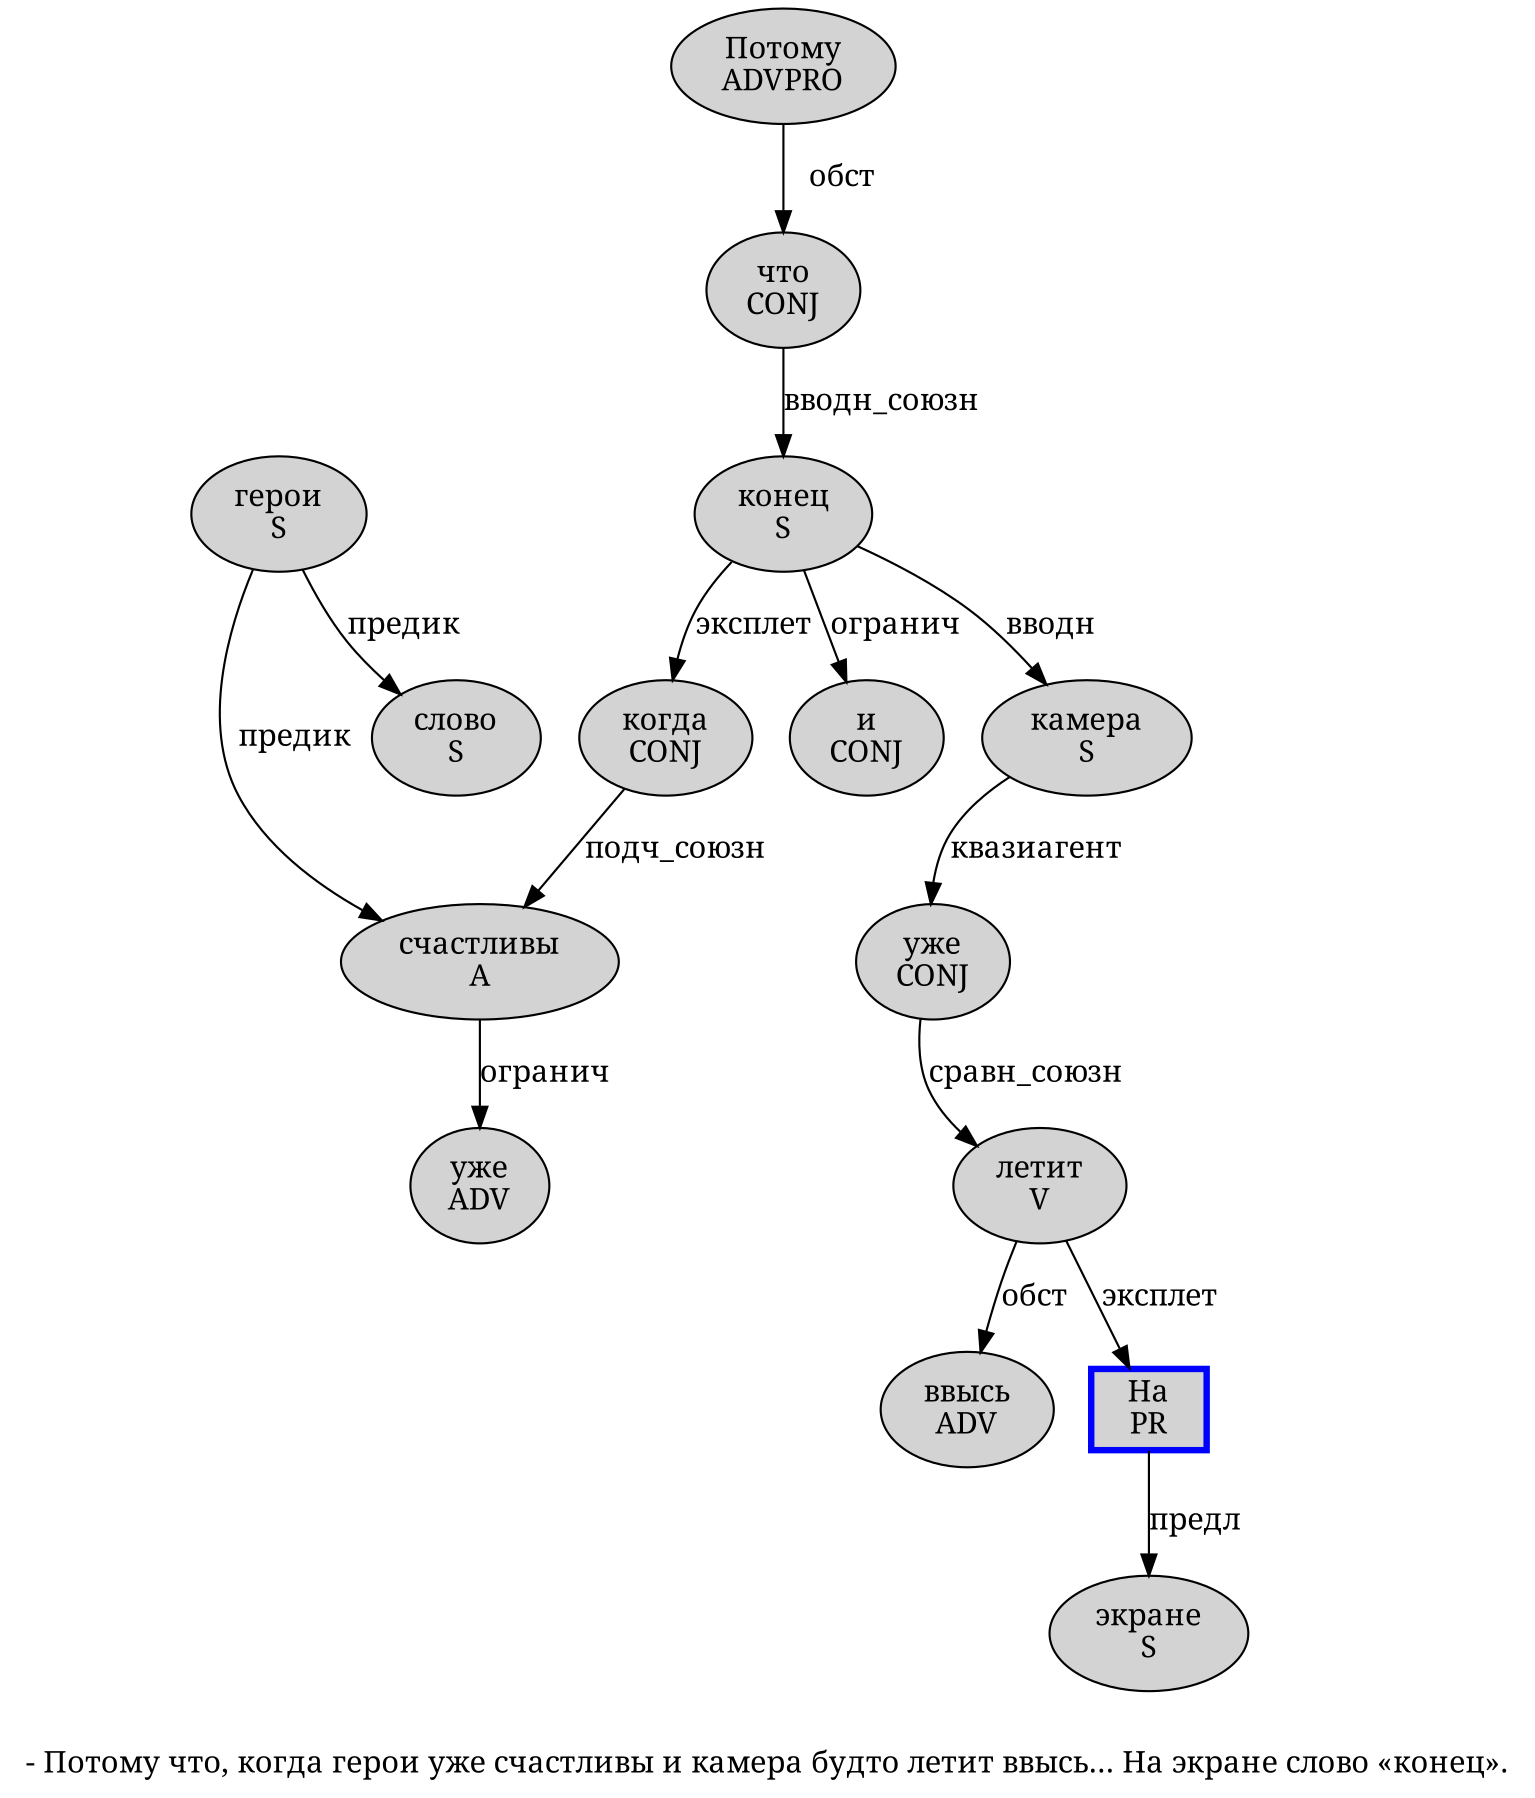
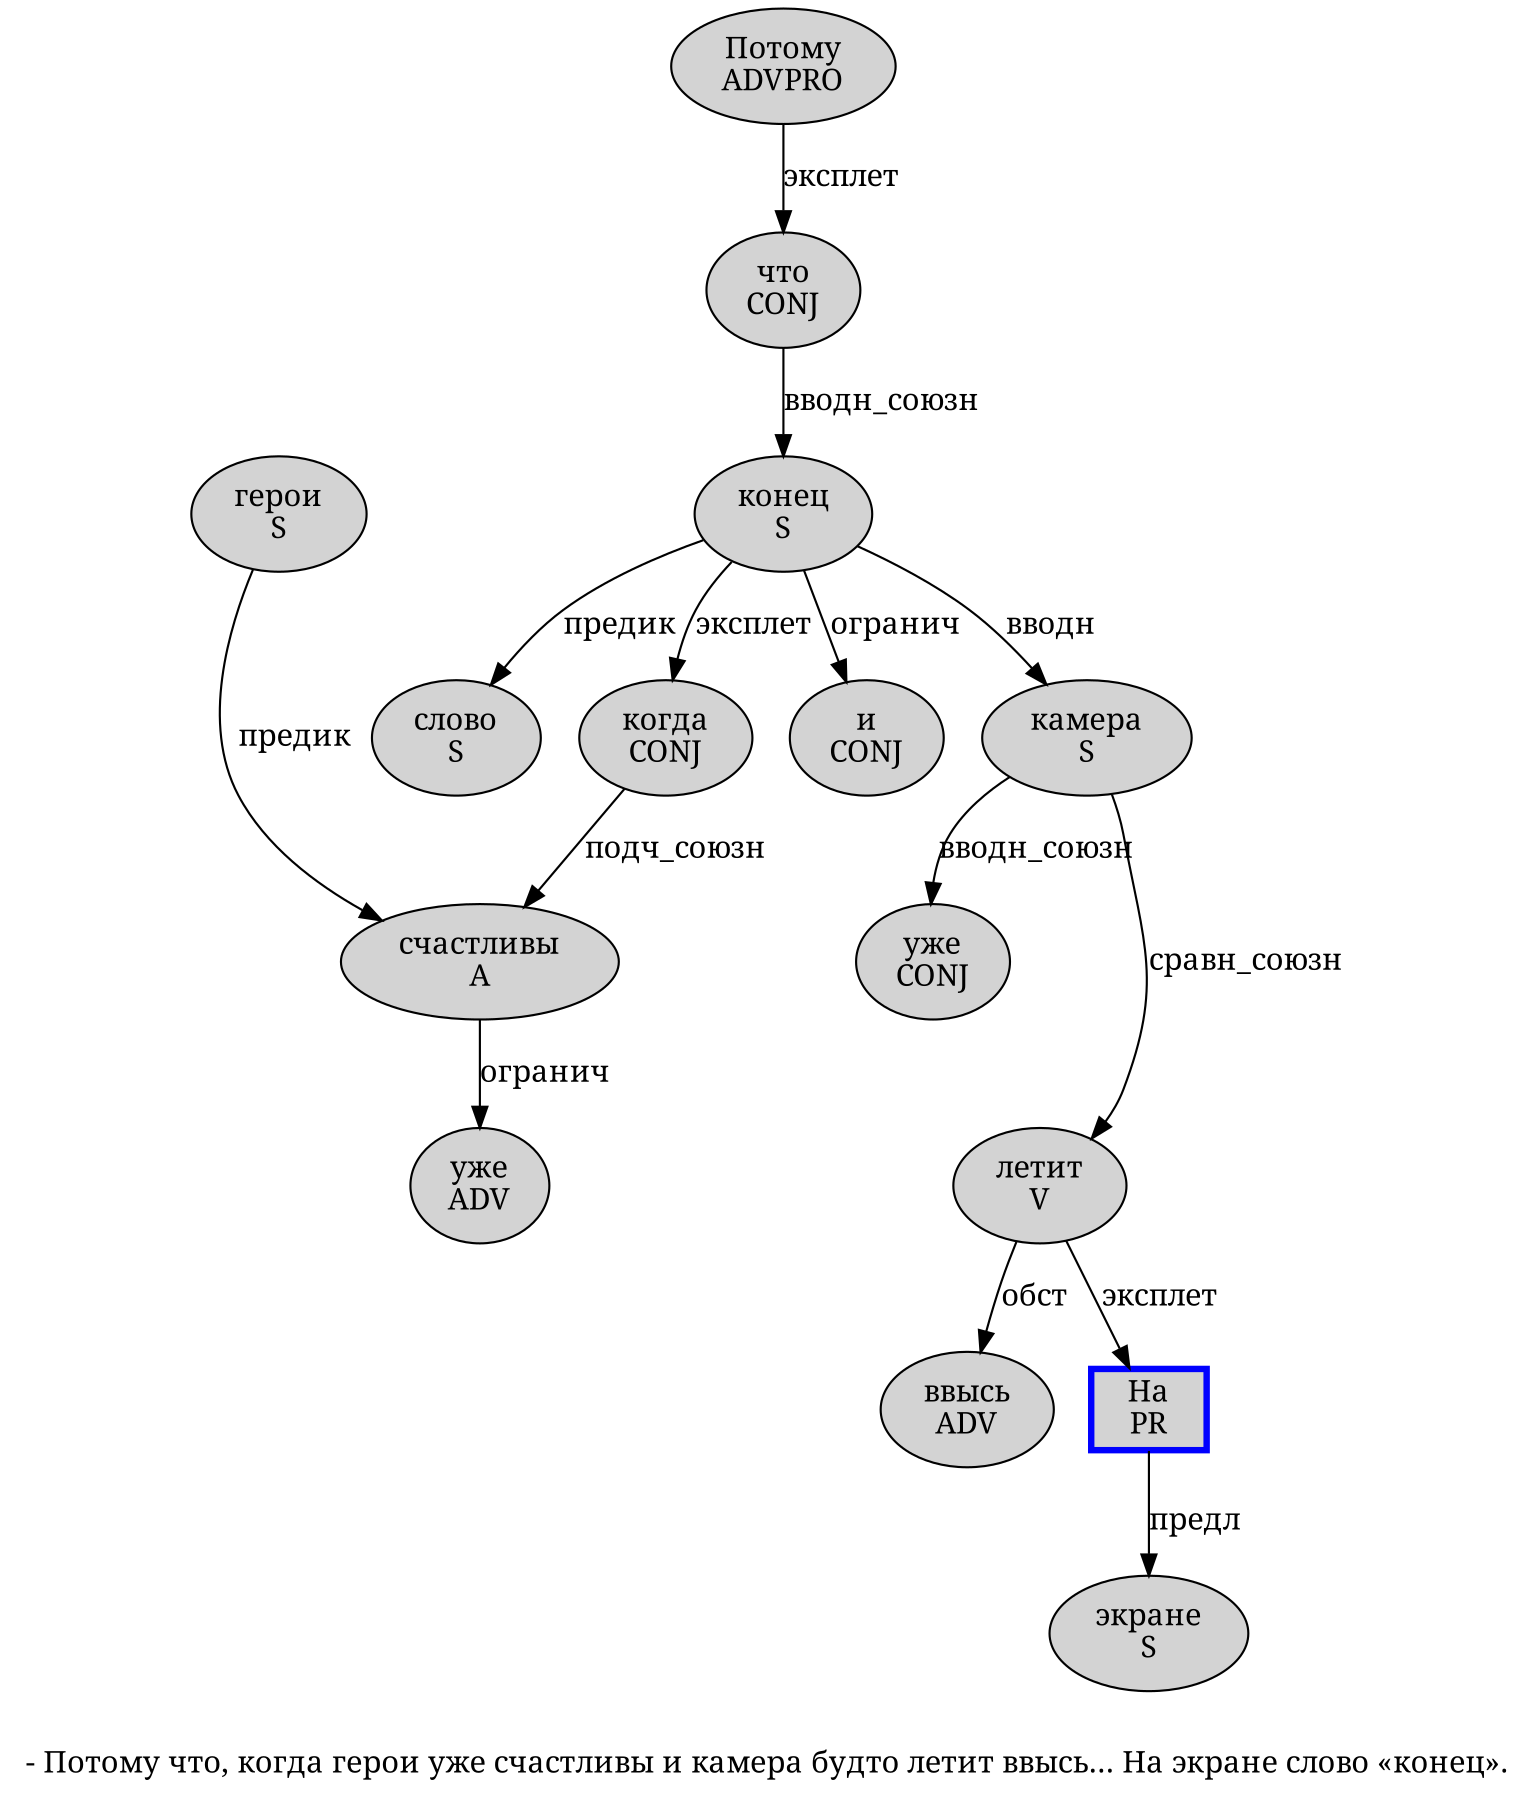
(842, 178) -> (842, 178)
(338, 629) -> (594, 590)
(1037, 850) -> (1037, 850)
(925, 1081) -> (1146, 960)
